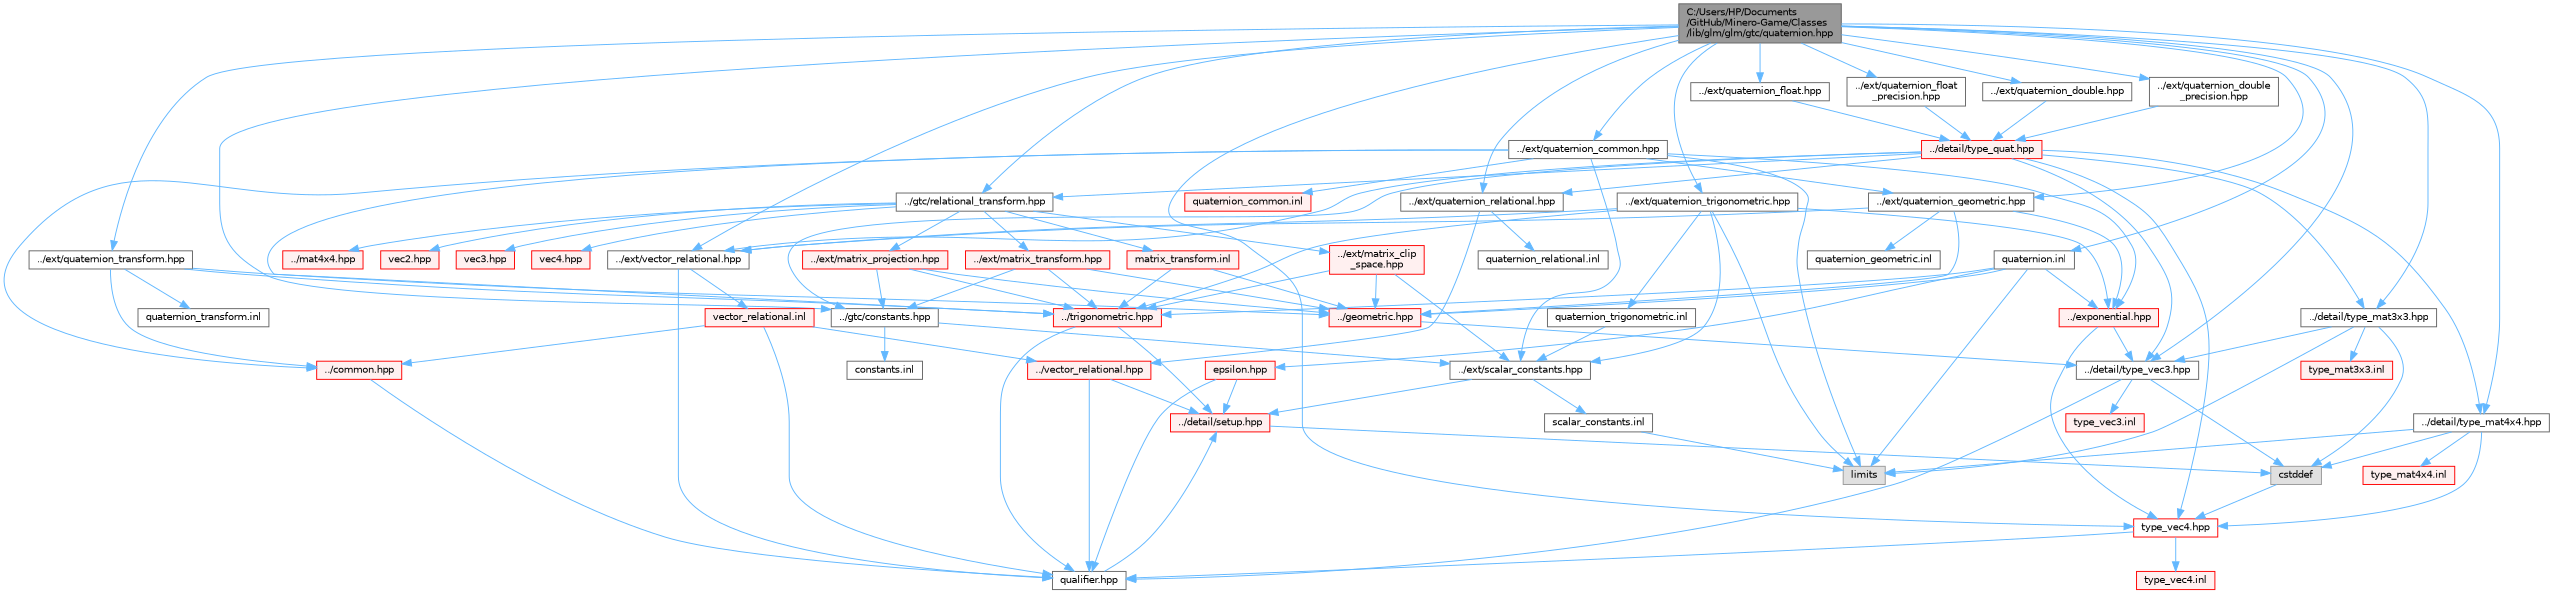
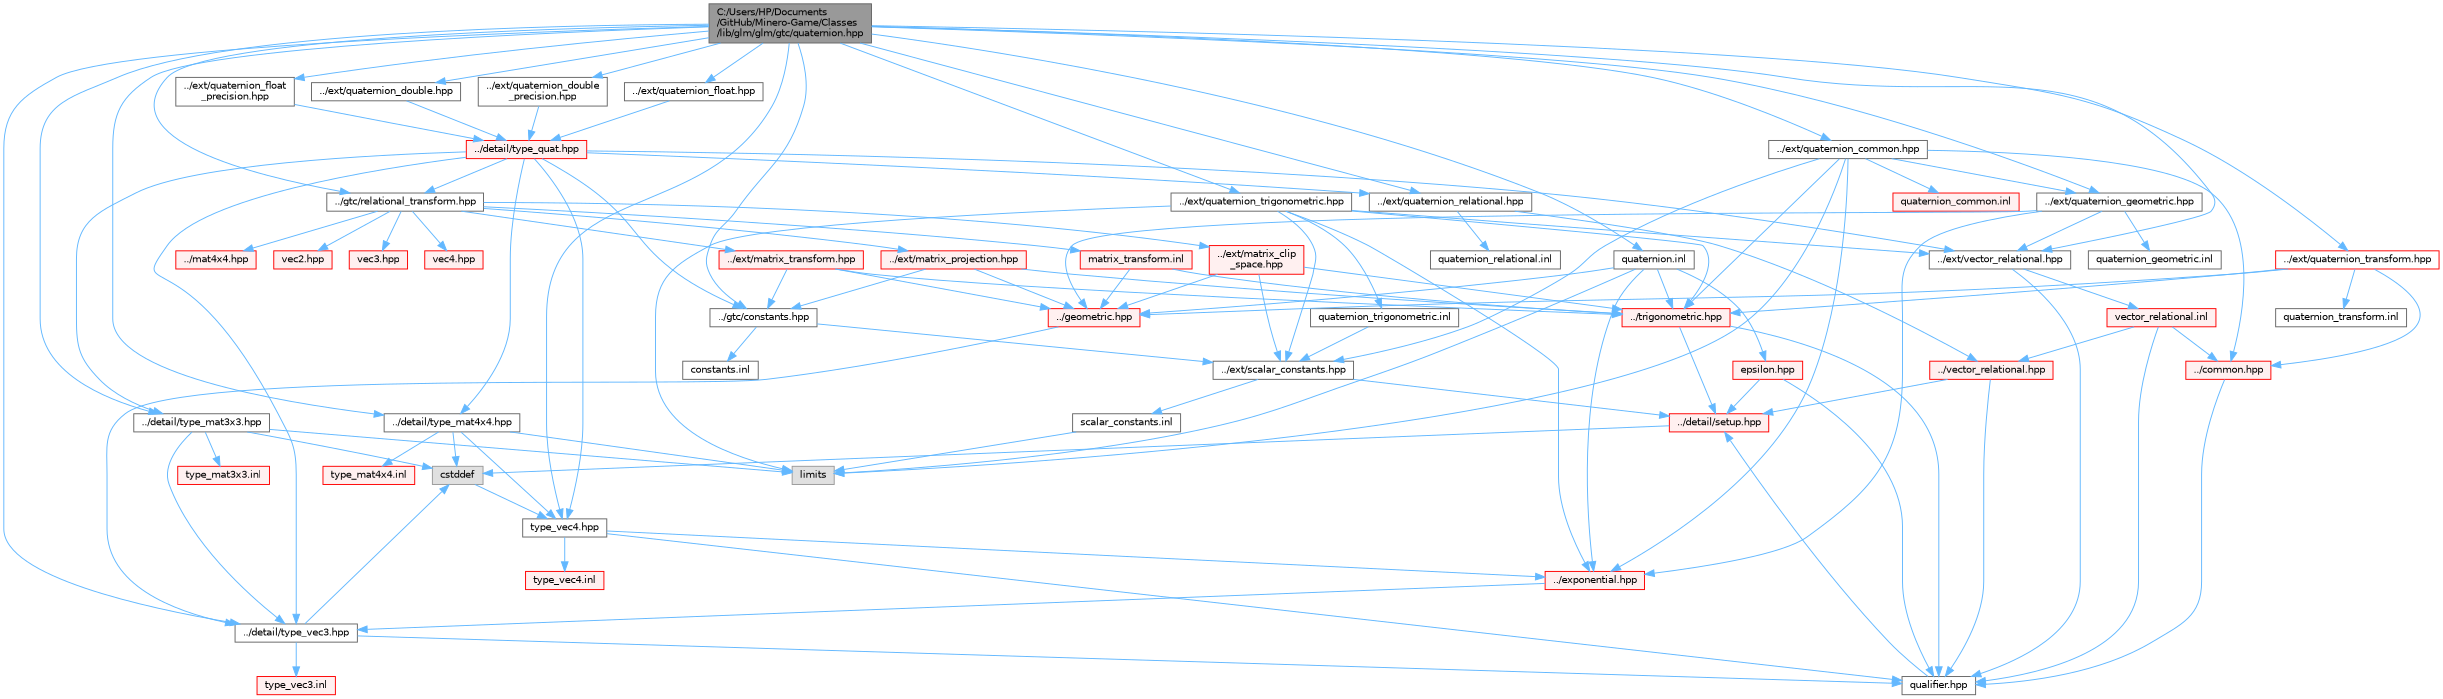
(111, 260) -> (2357, 260)
(2058, 434) -> (1071, 554)
(2176, 528) -> (565, 528)
